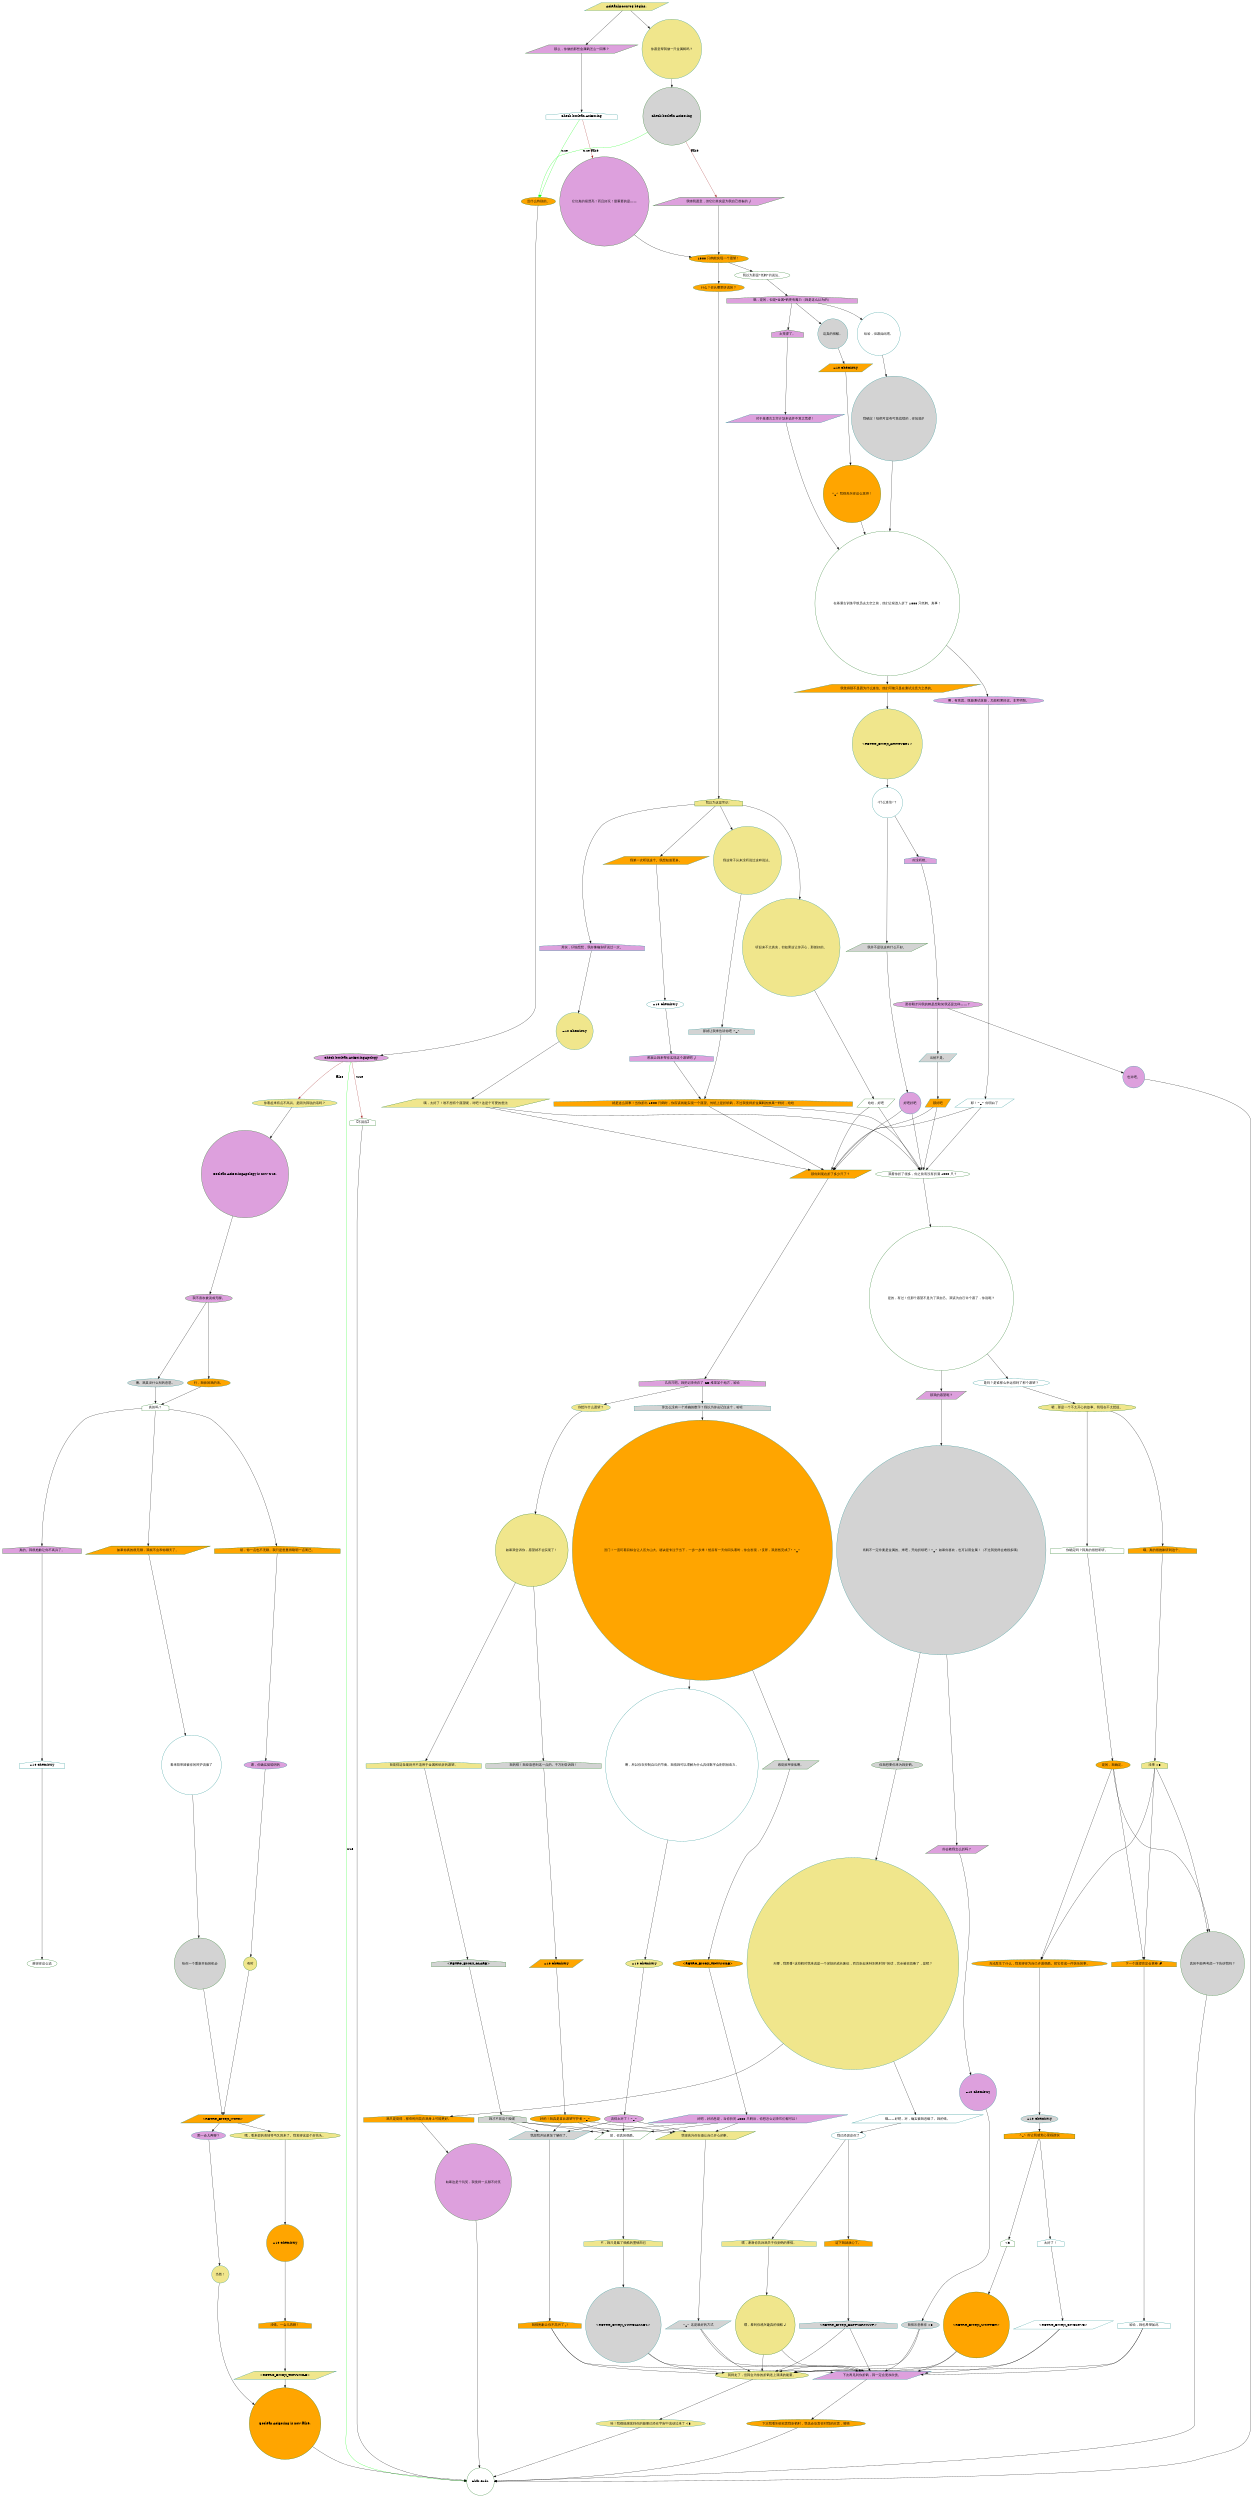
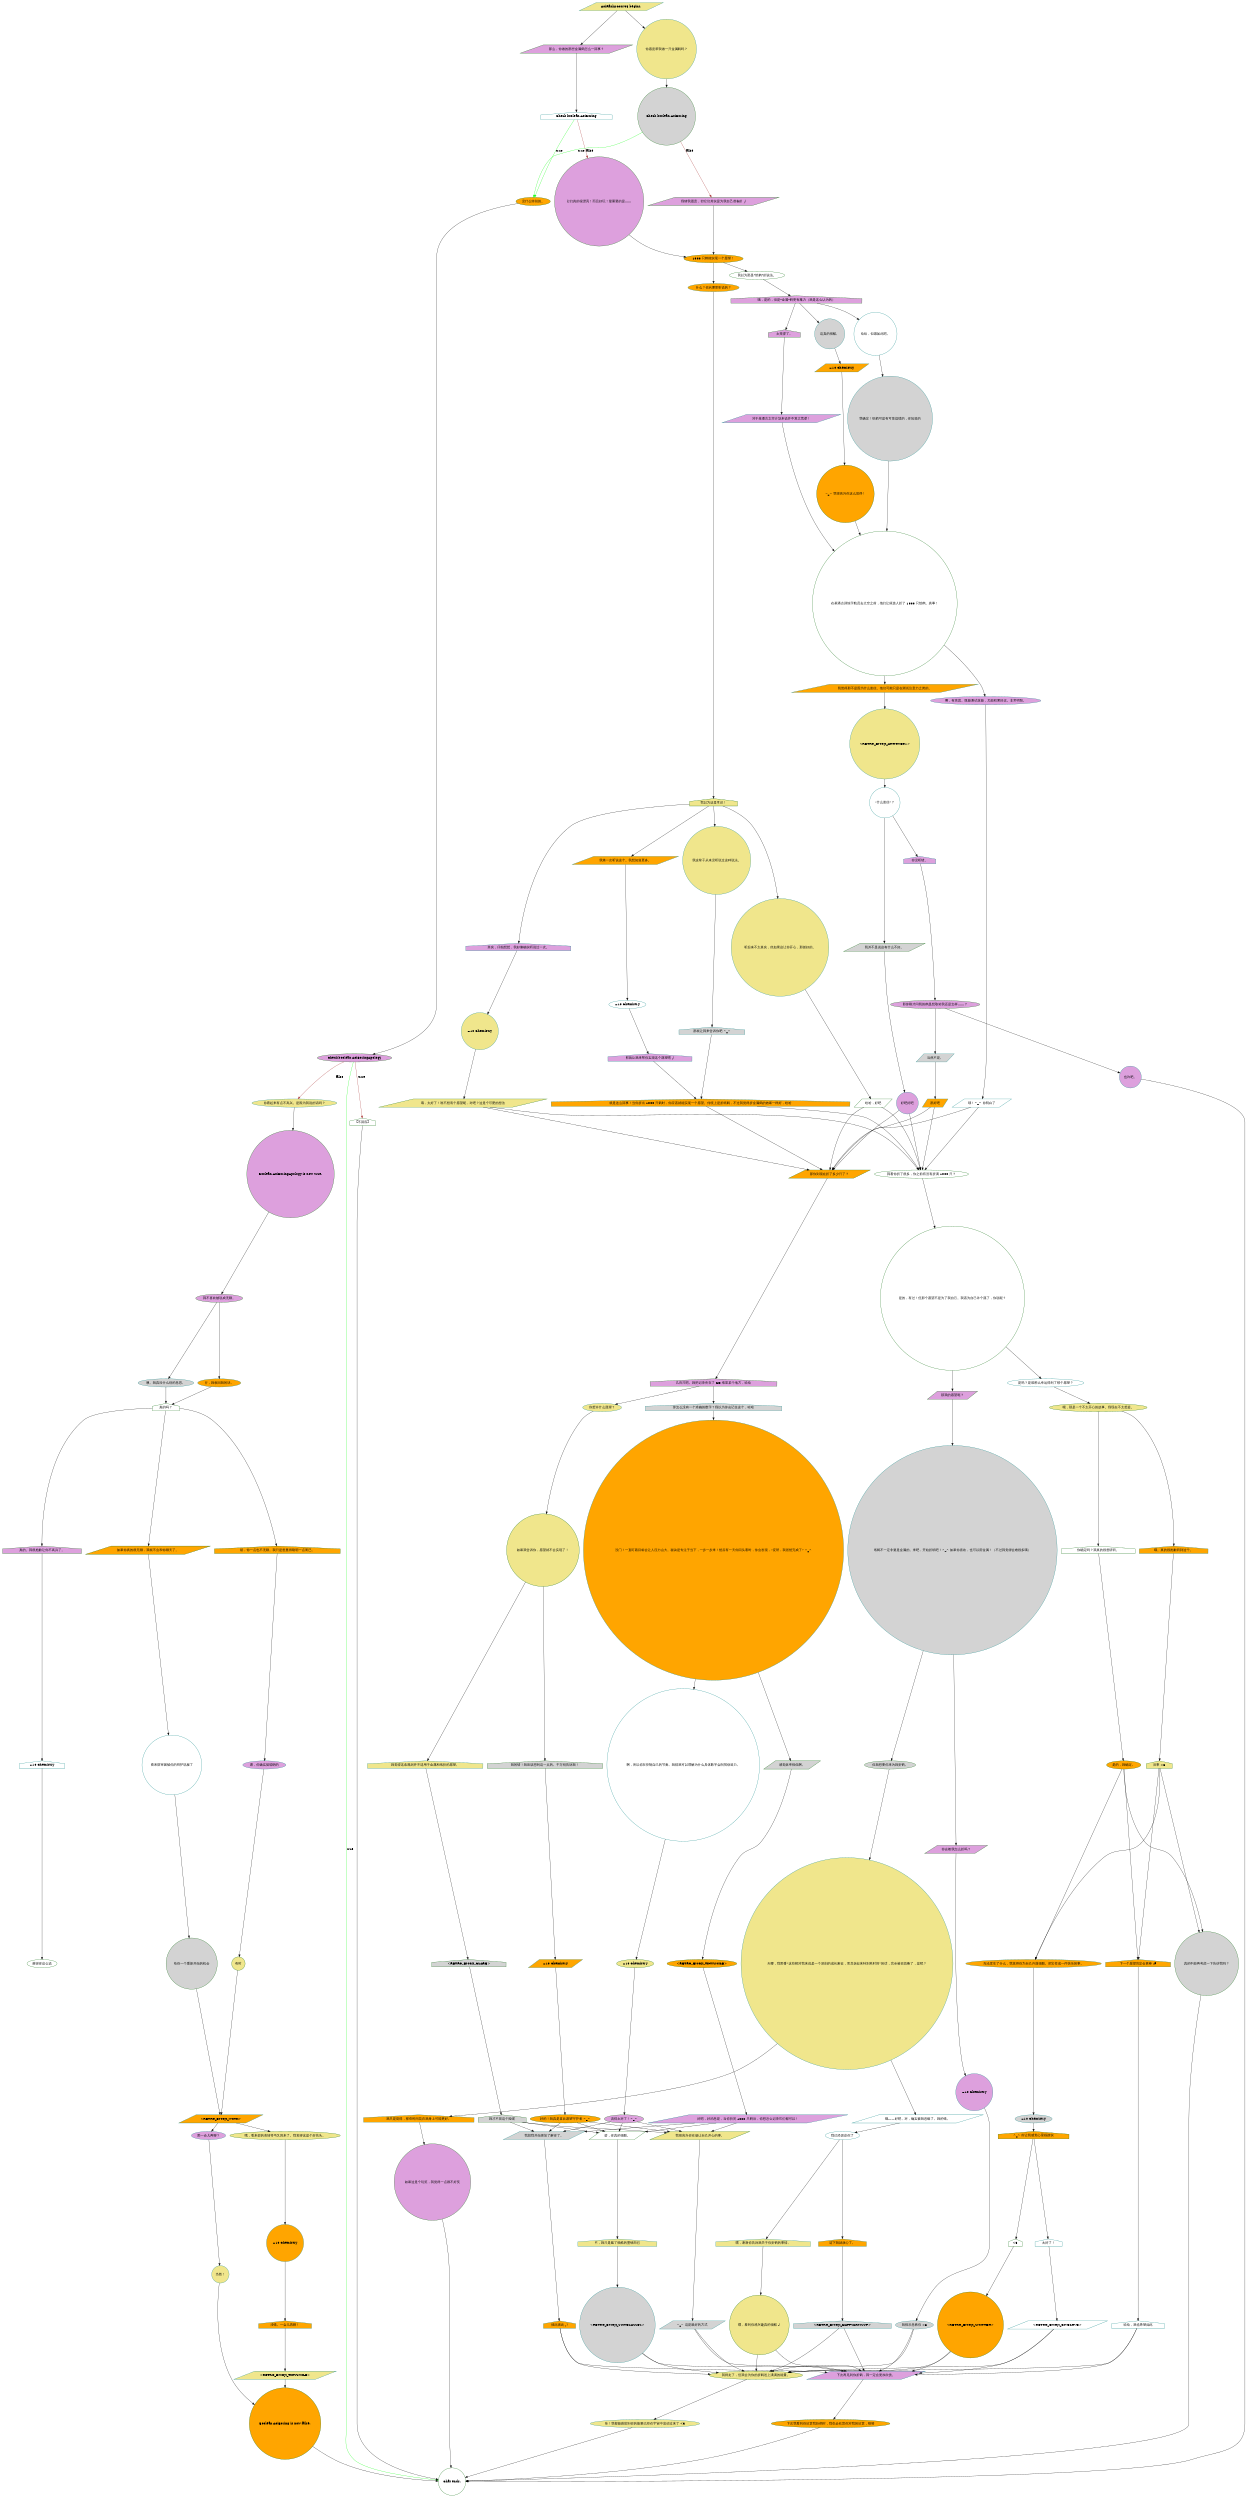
(550, 2325) -> (560, 2325)
